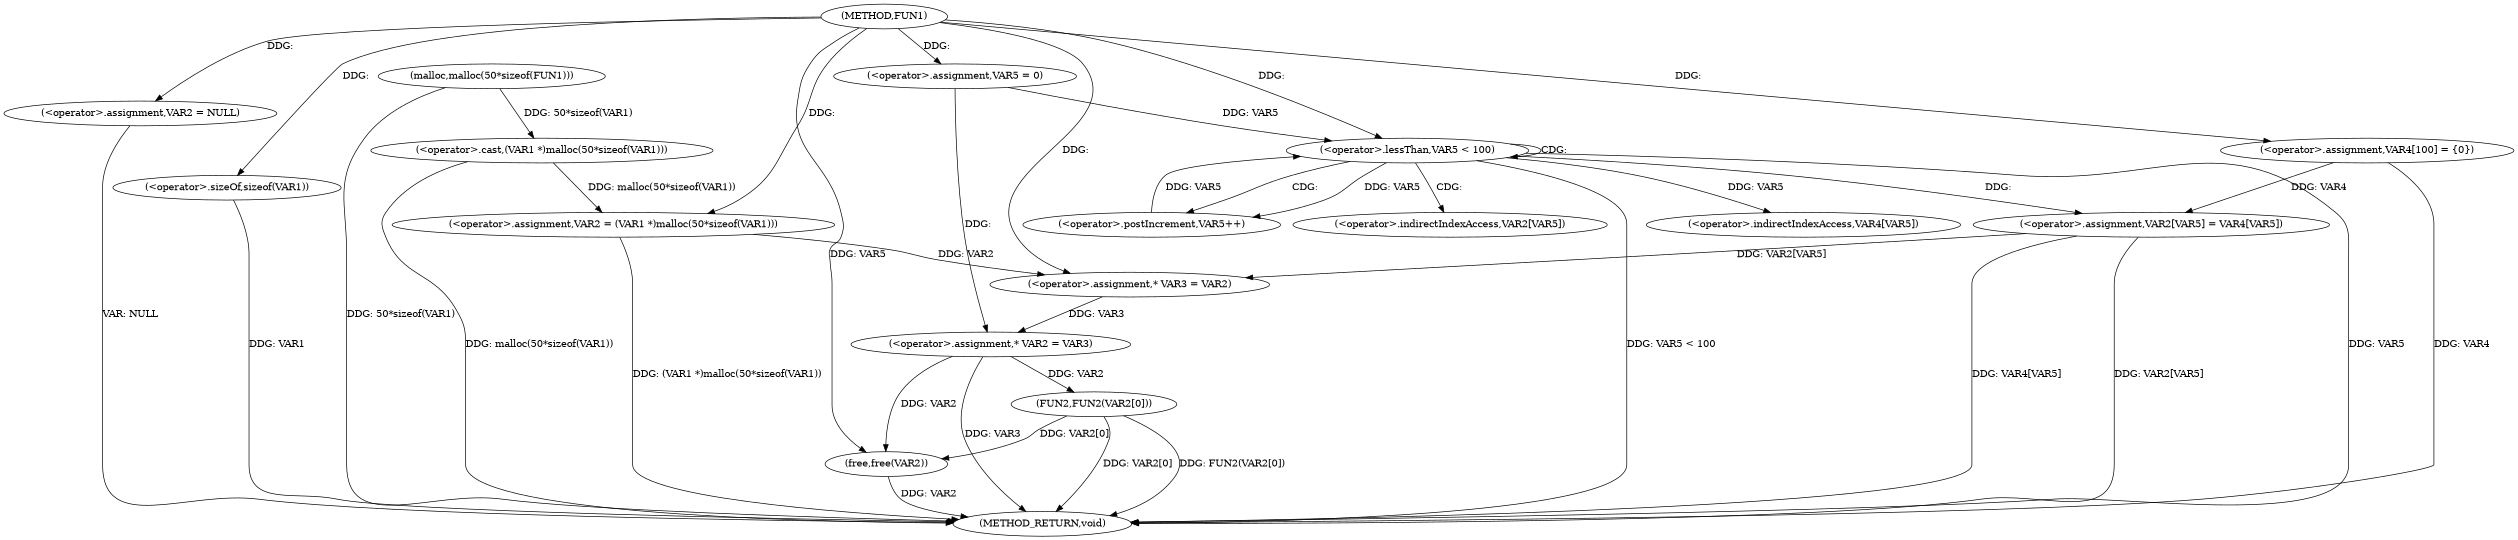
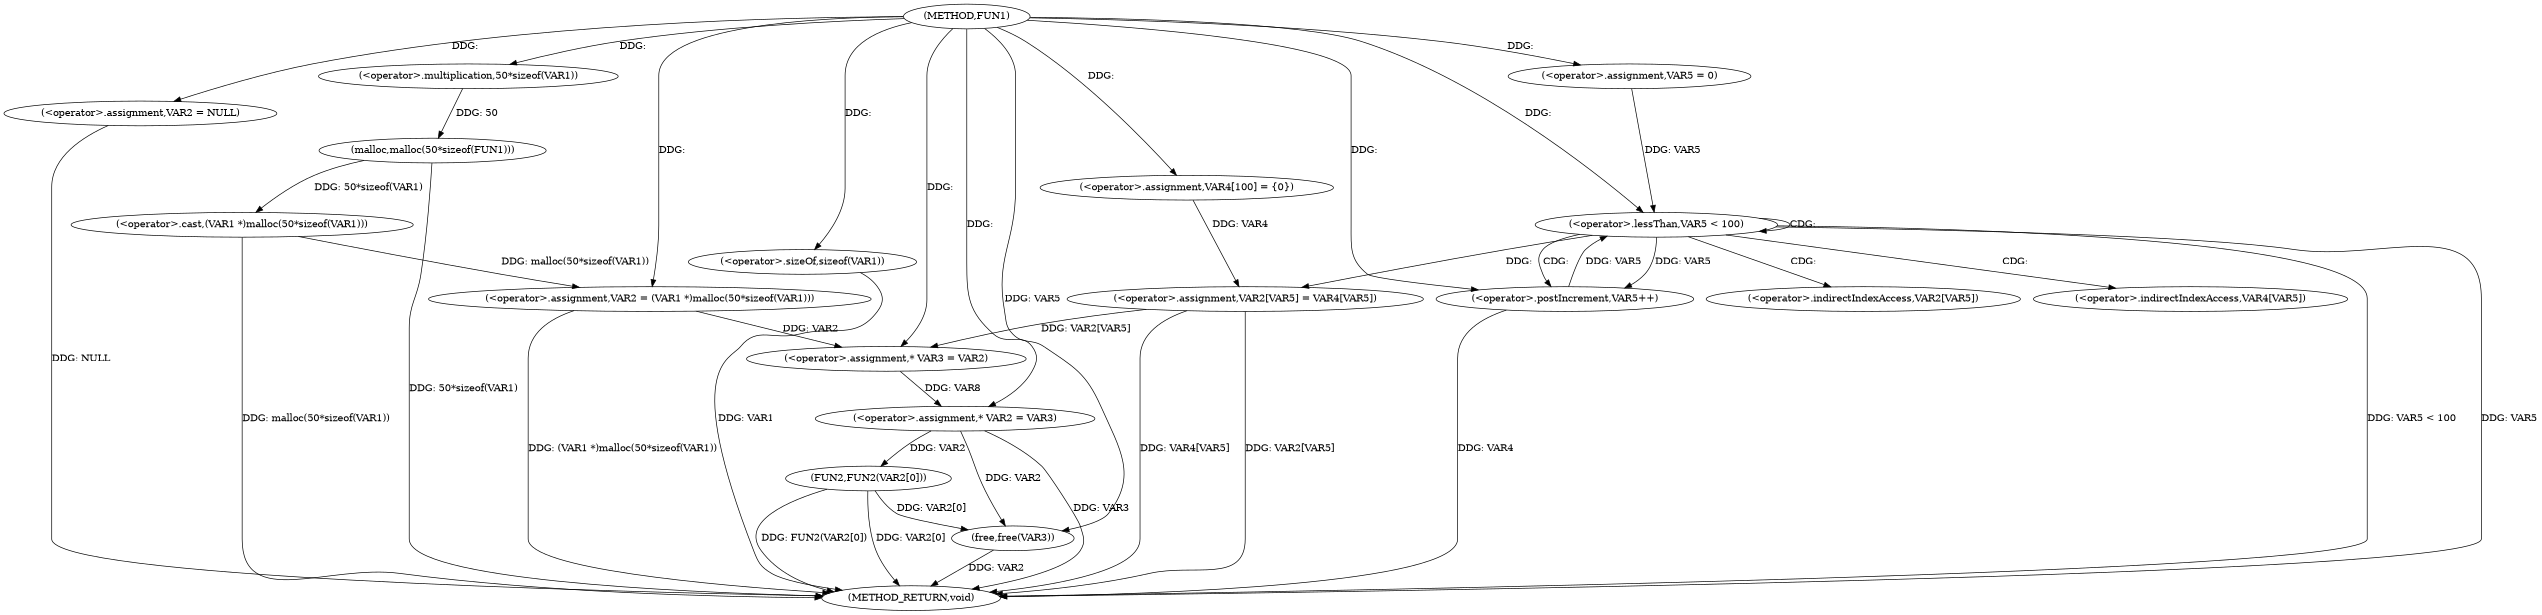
none -> (1343, 66)
none -> (468, 76)
(1756, 188) -> (2017, 262)
(961, 208) -> (967, 245)
(130, 315) -> (81, 359)
(1097, 315) -> (953, 389)
(886, 464) -> (1013, 538)
(1948, 511) -> (1364, 575)
